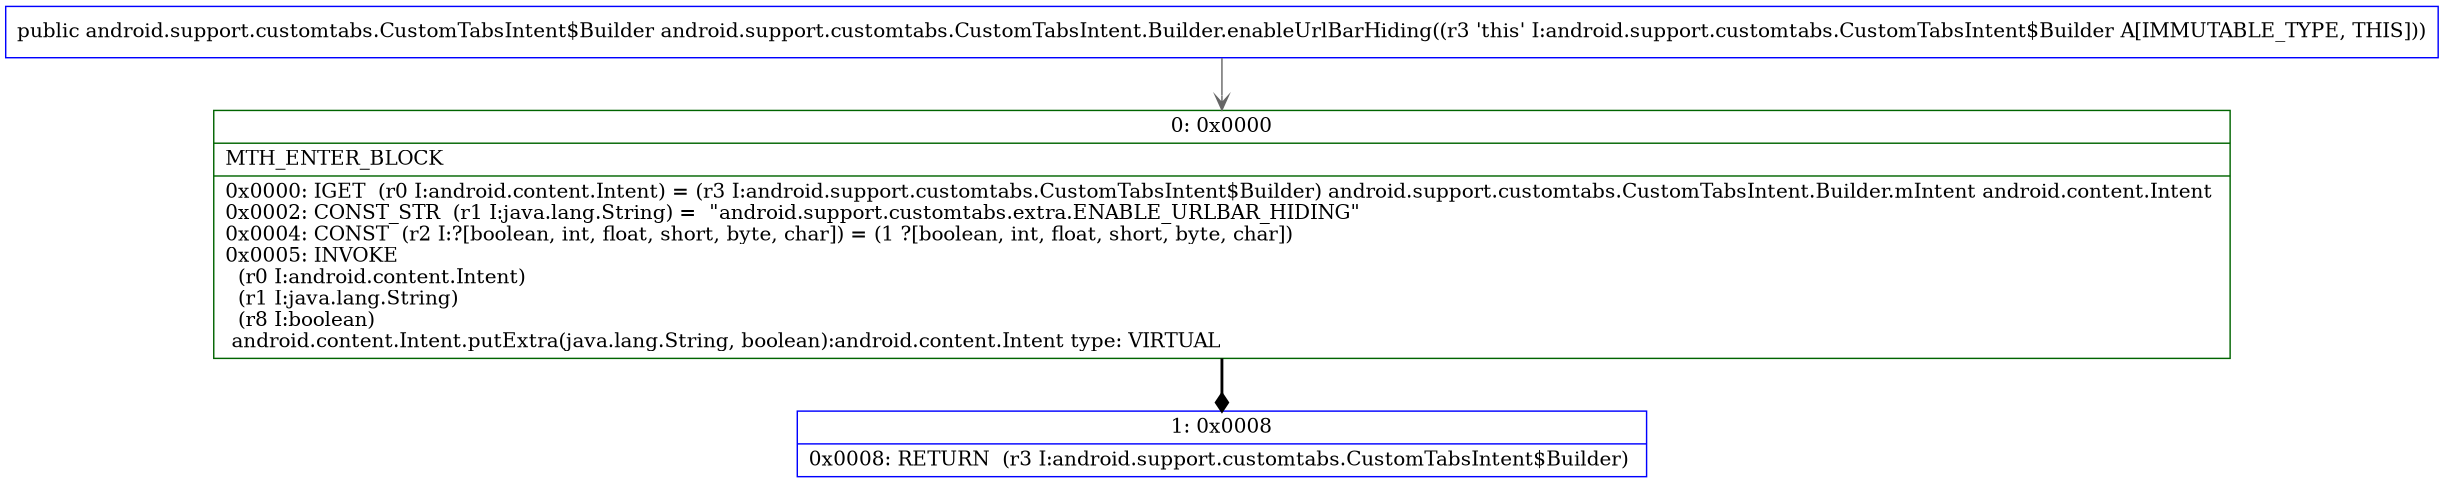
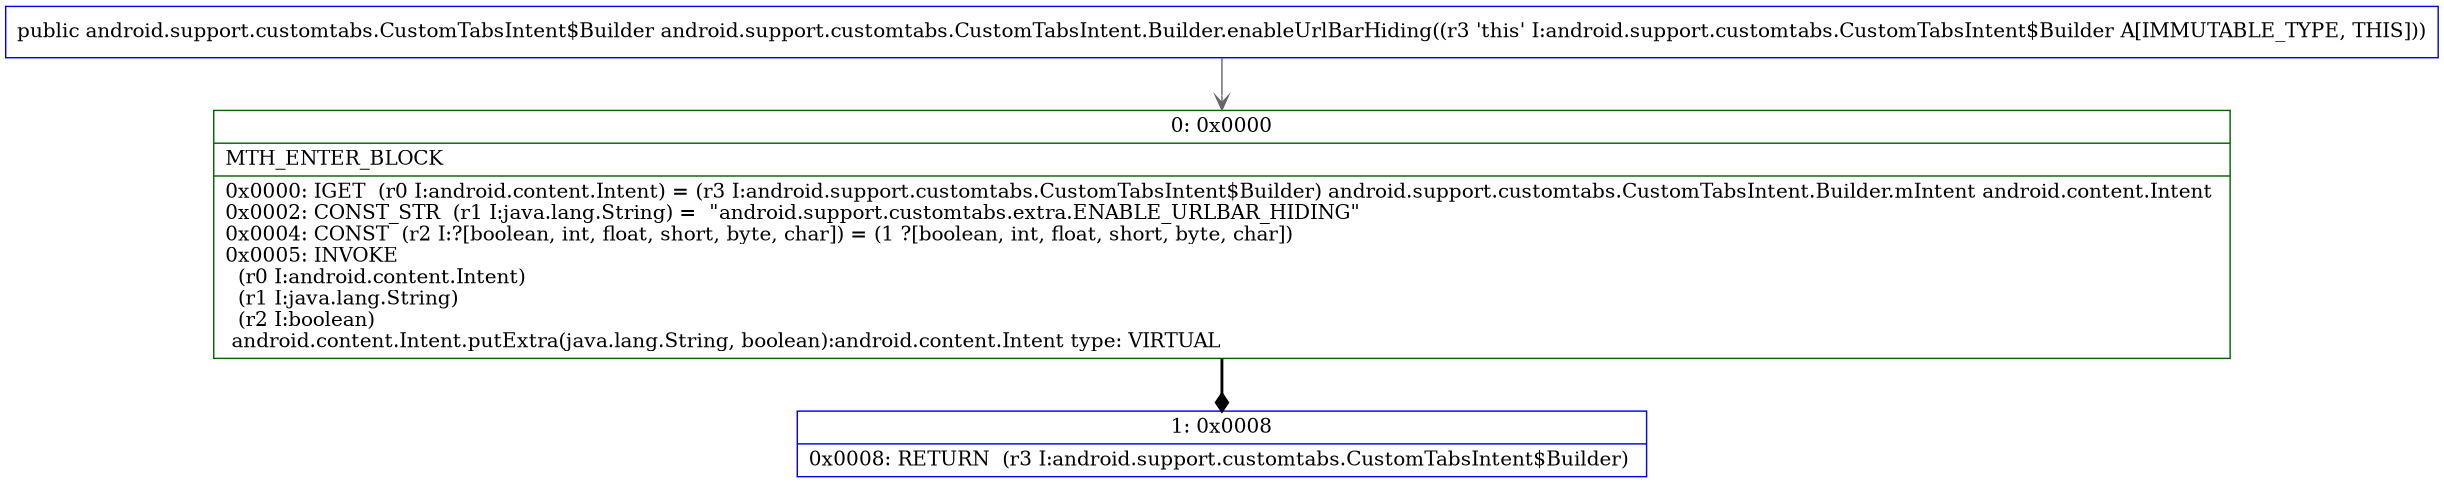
(301, 320) -> (301, 320)
